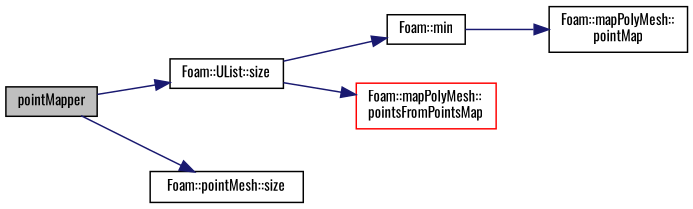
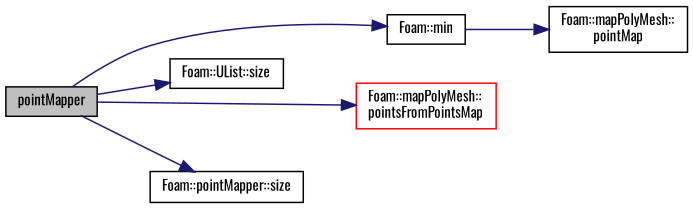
(328, 51) -> (216, 32)
(312, 87) -> (219, 104)
(227, 187) -> (227, 187)
